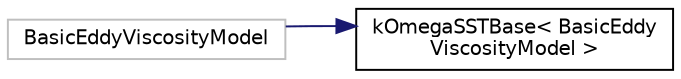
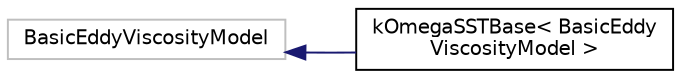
(311, 26) -> (331, 53)
